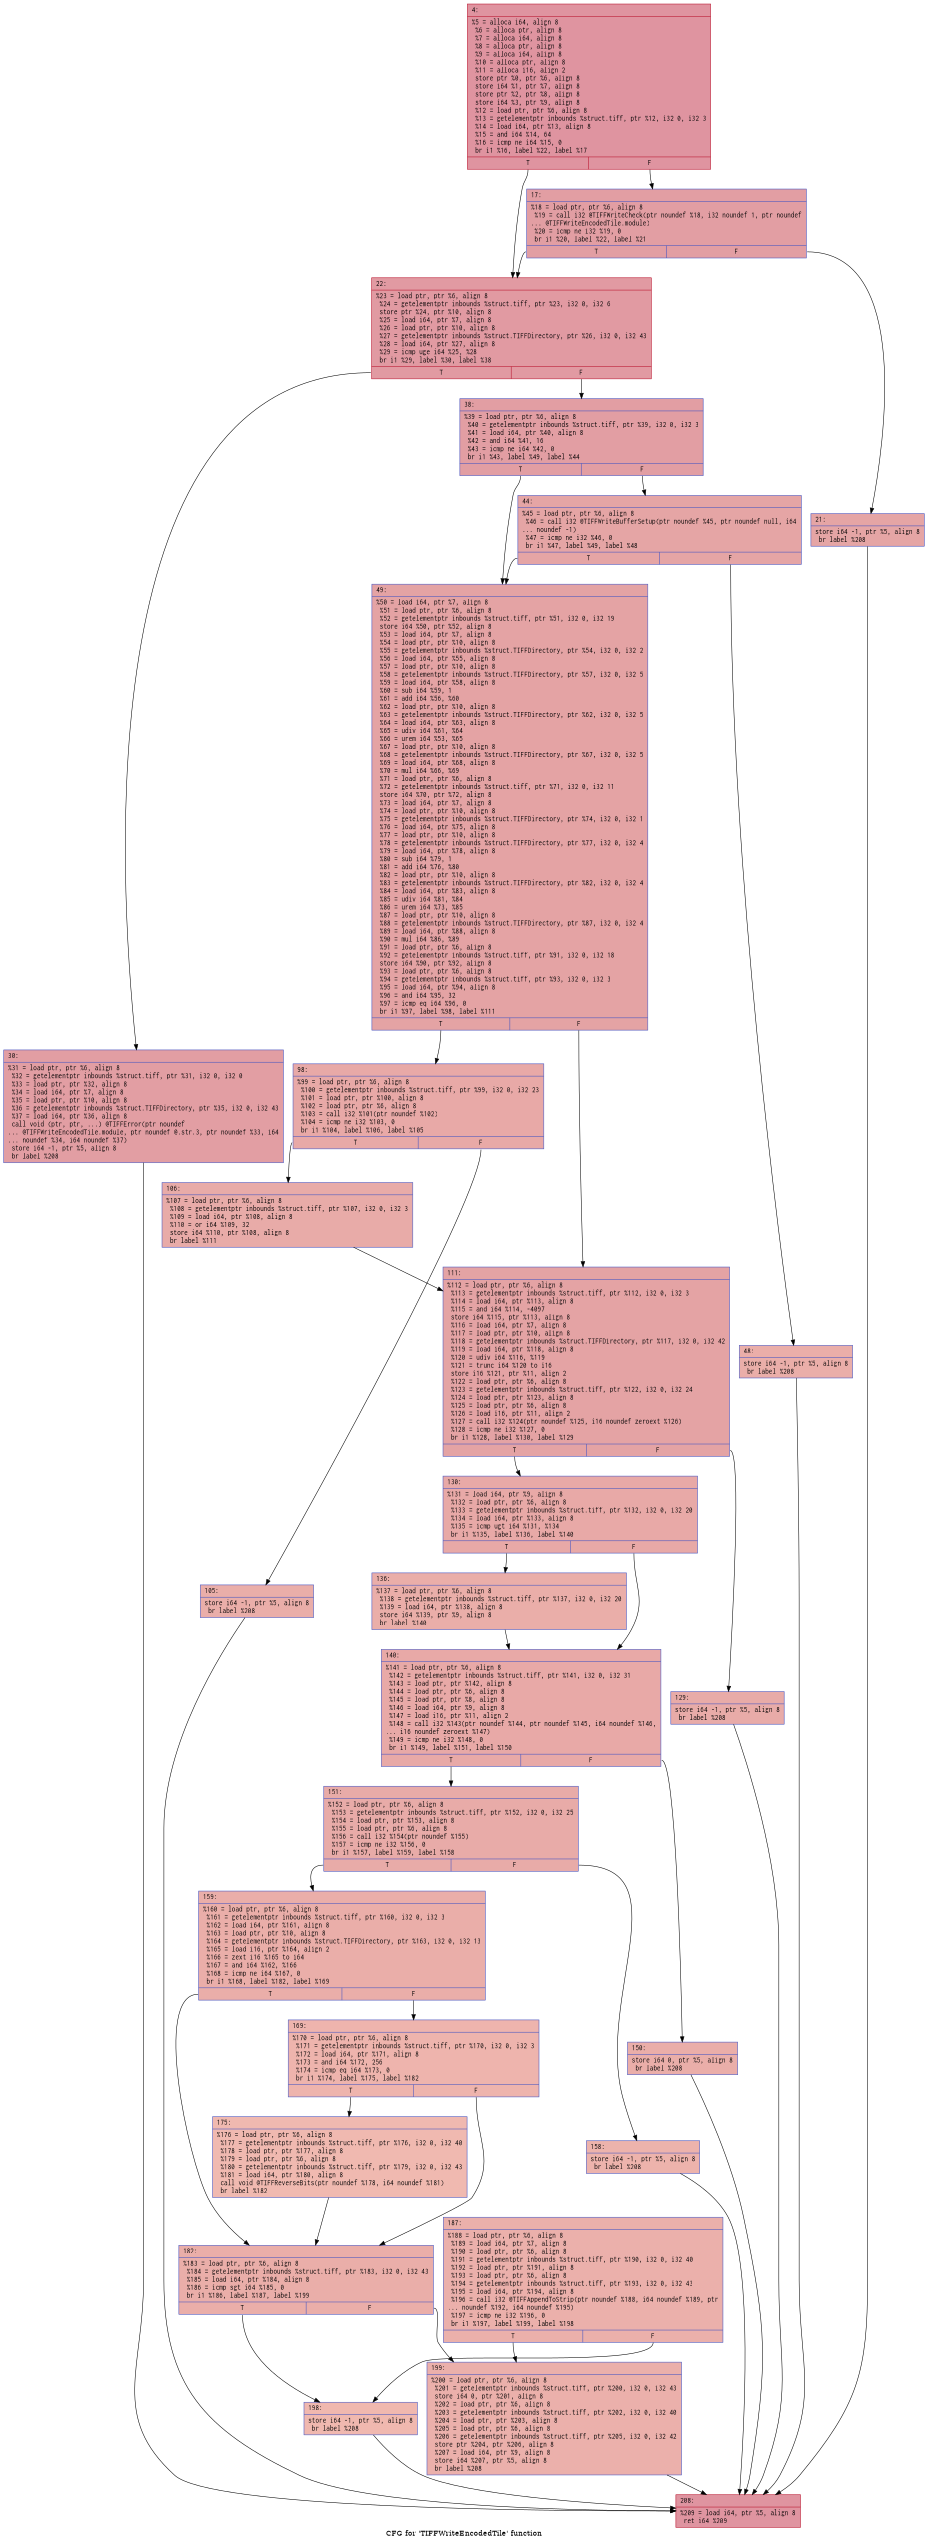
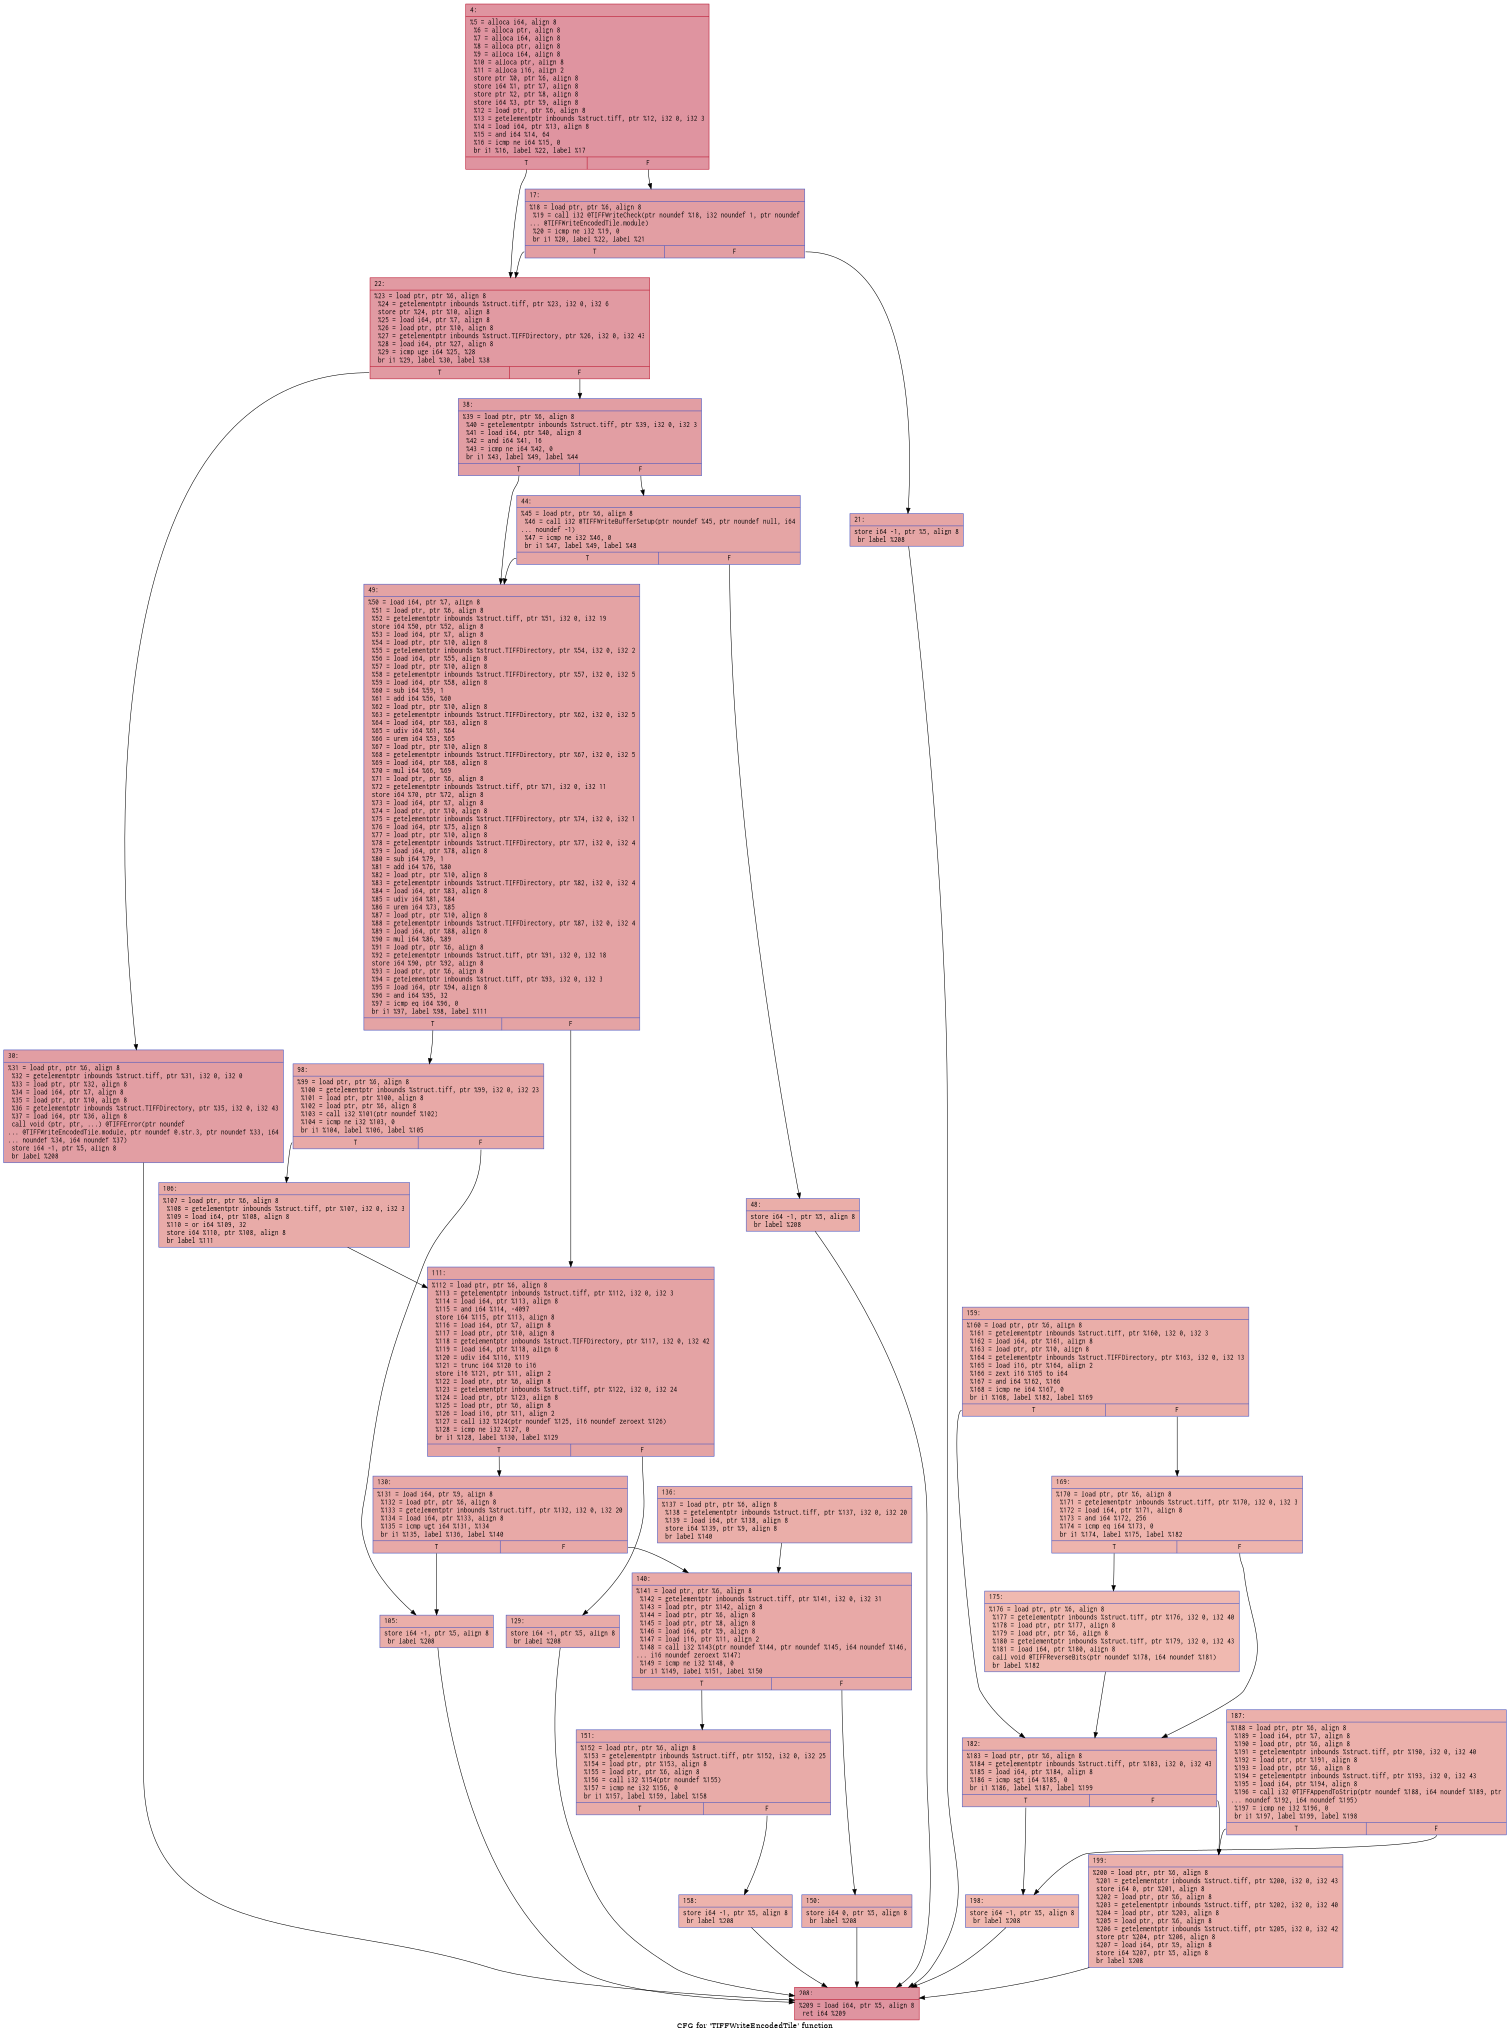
(506, 1560) -> (437, 1581)
(312, 1872) -> none
